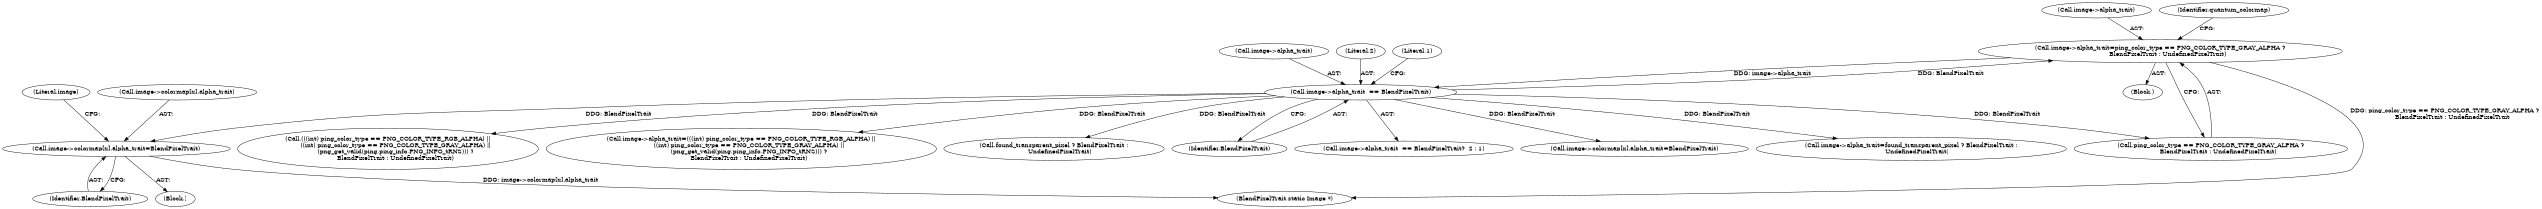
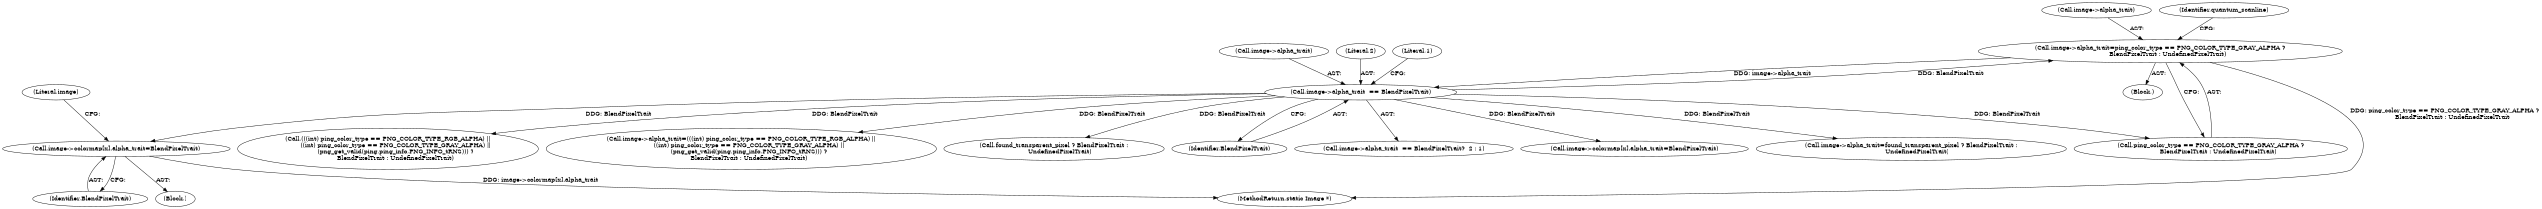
(2224, 10) -> (2224, 10)
(177, 92) -> none
(1285, 199) -> (1285, 199)
